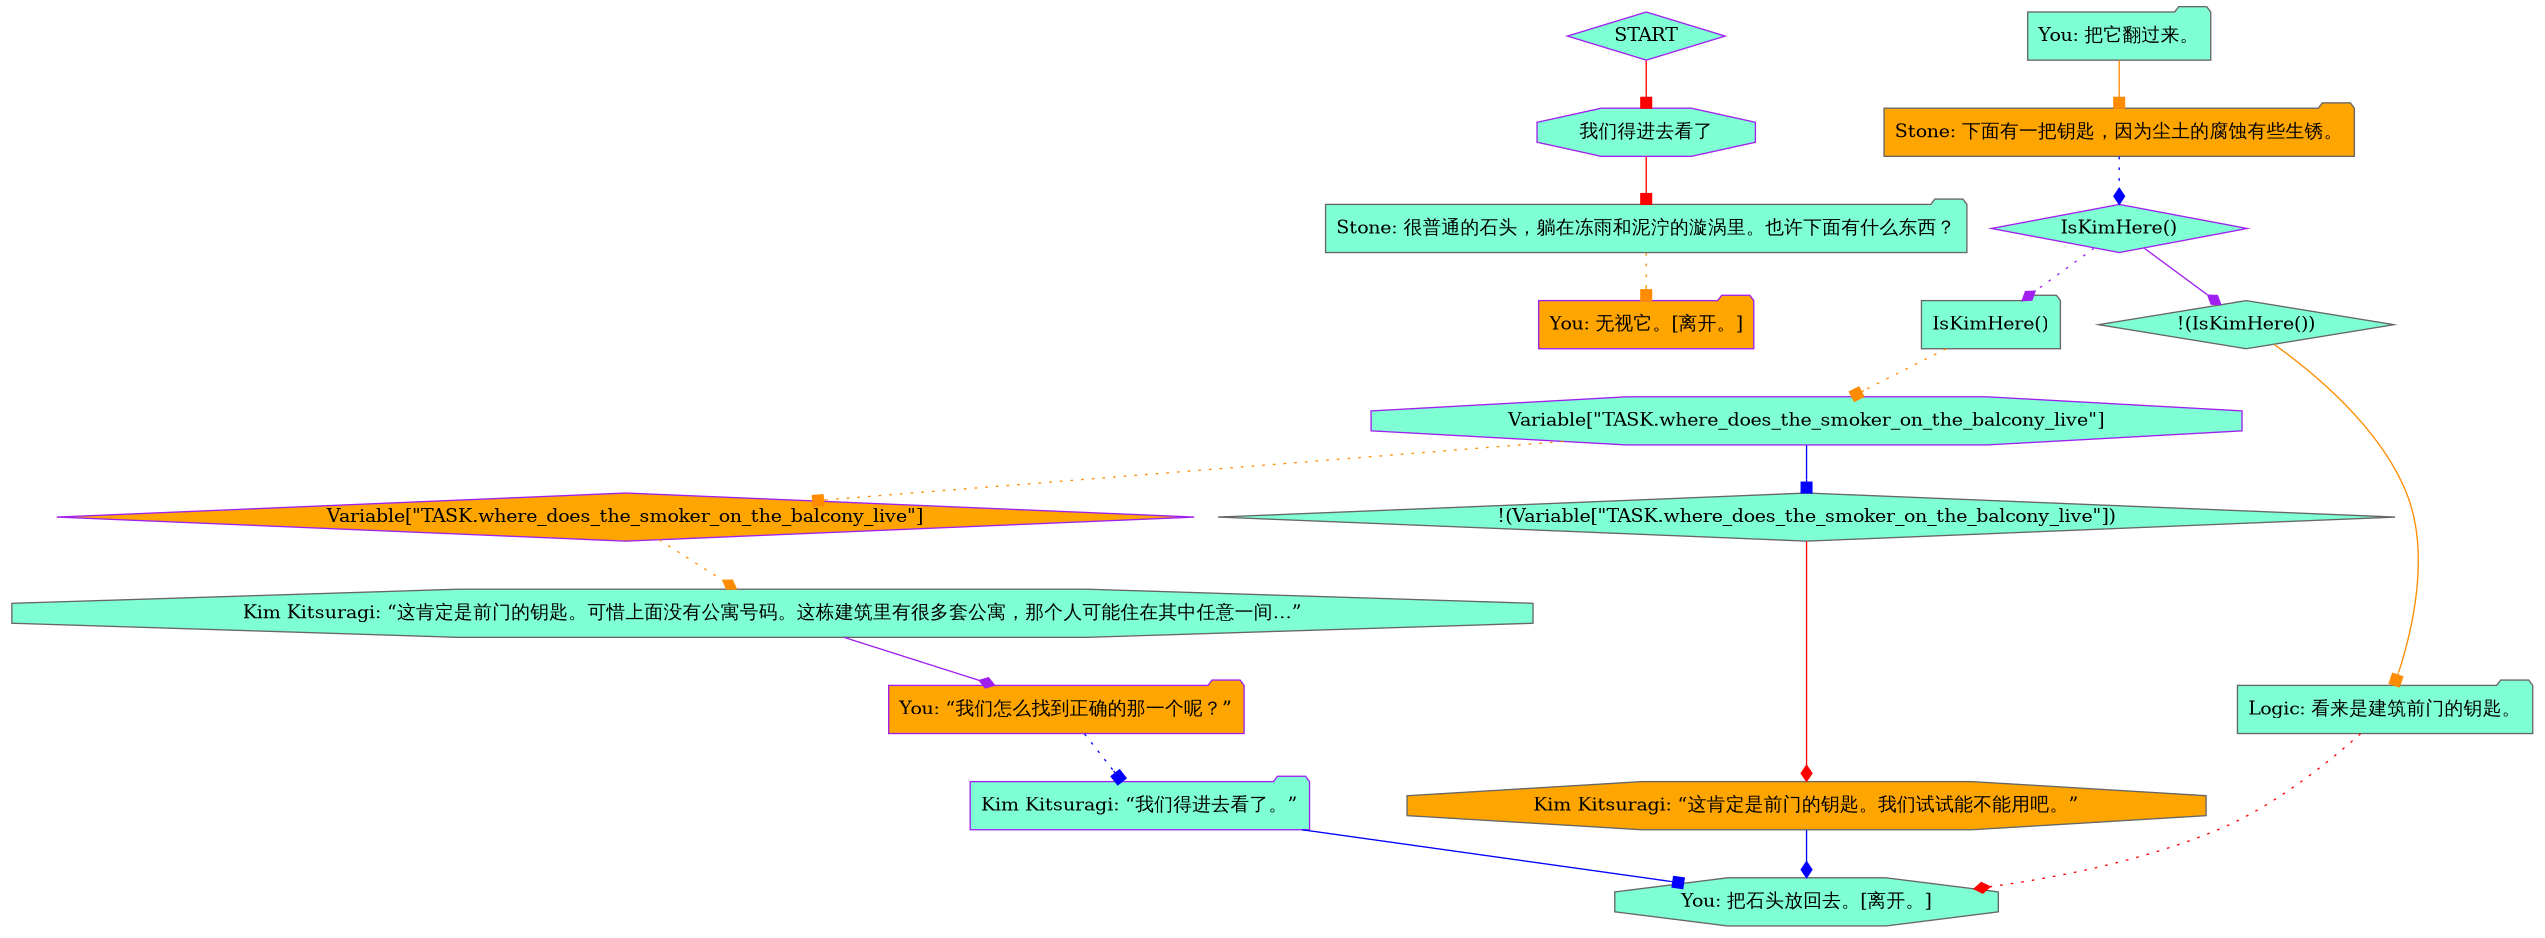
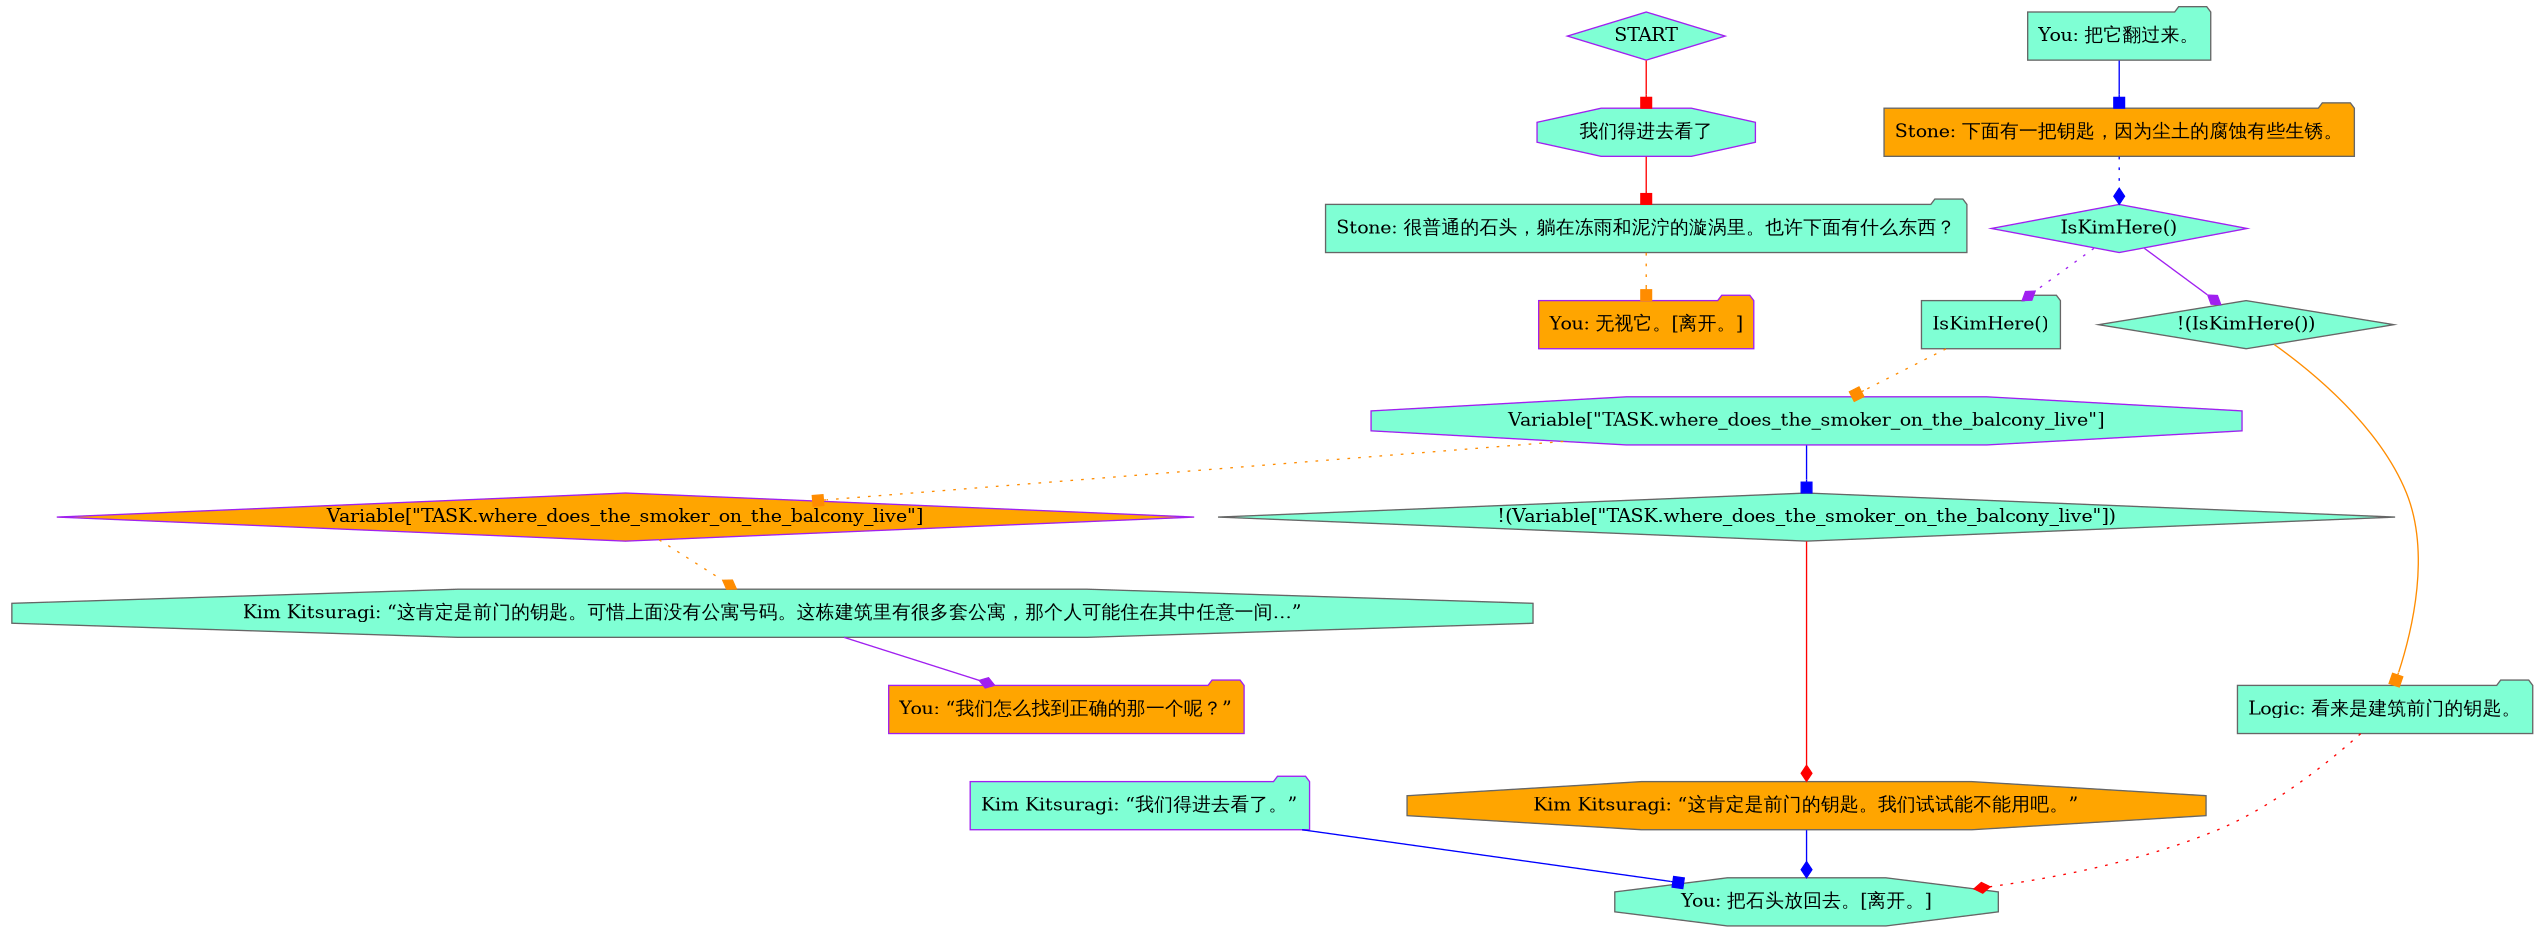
(2119, 78) -> (2119, 78)
(1099, 752) -> none
